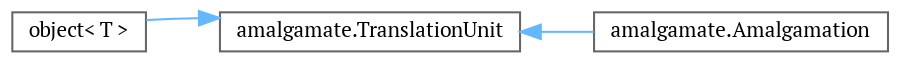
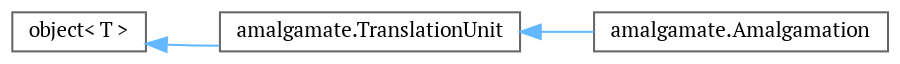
(172, 19) -> (193, 45)
